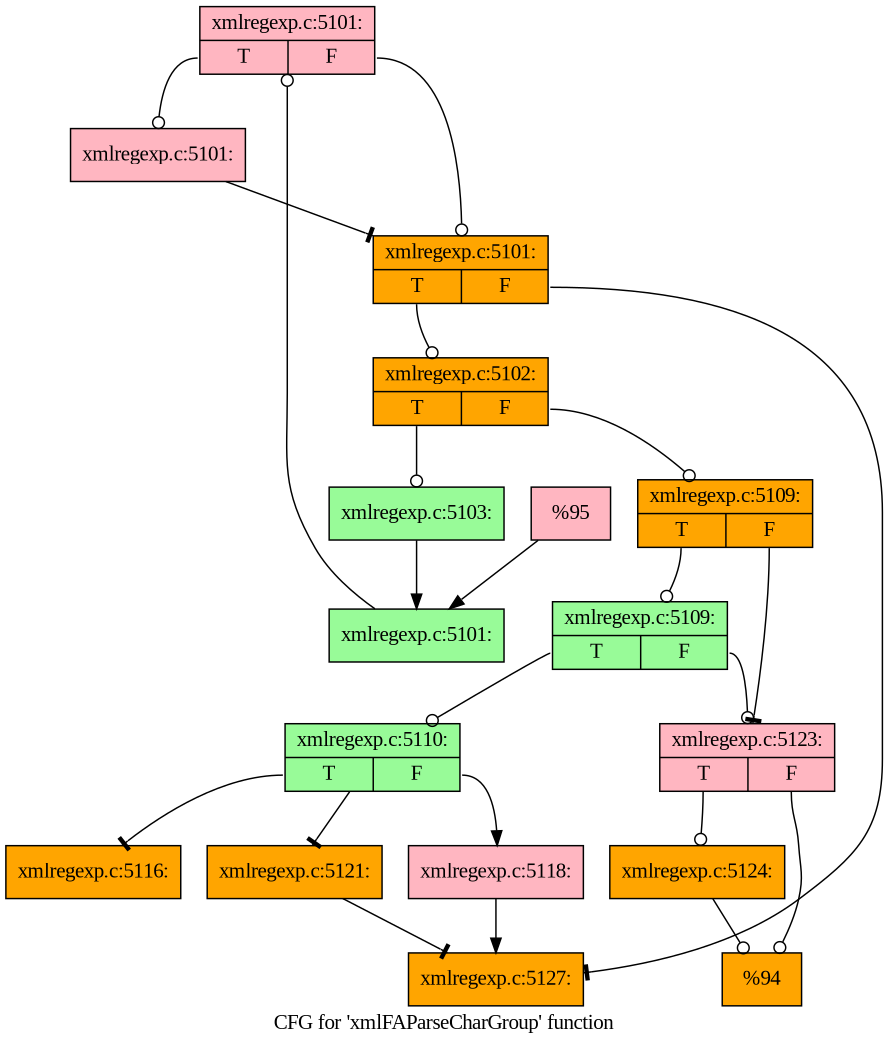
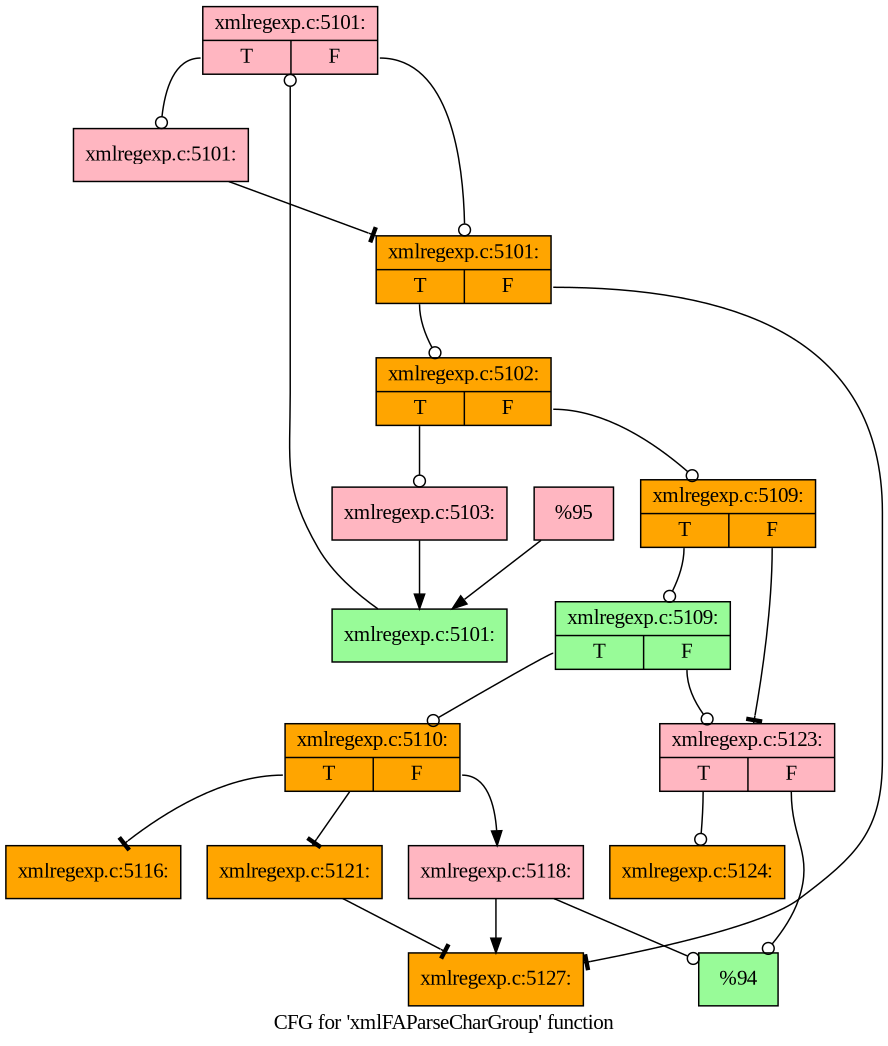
(417, 514) -> (420, 514)
(373, 757) -> (373, 757)
(727, 921) -> (621, 927)
(762, 979) -> (738, 979)
